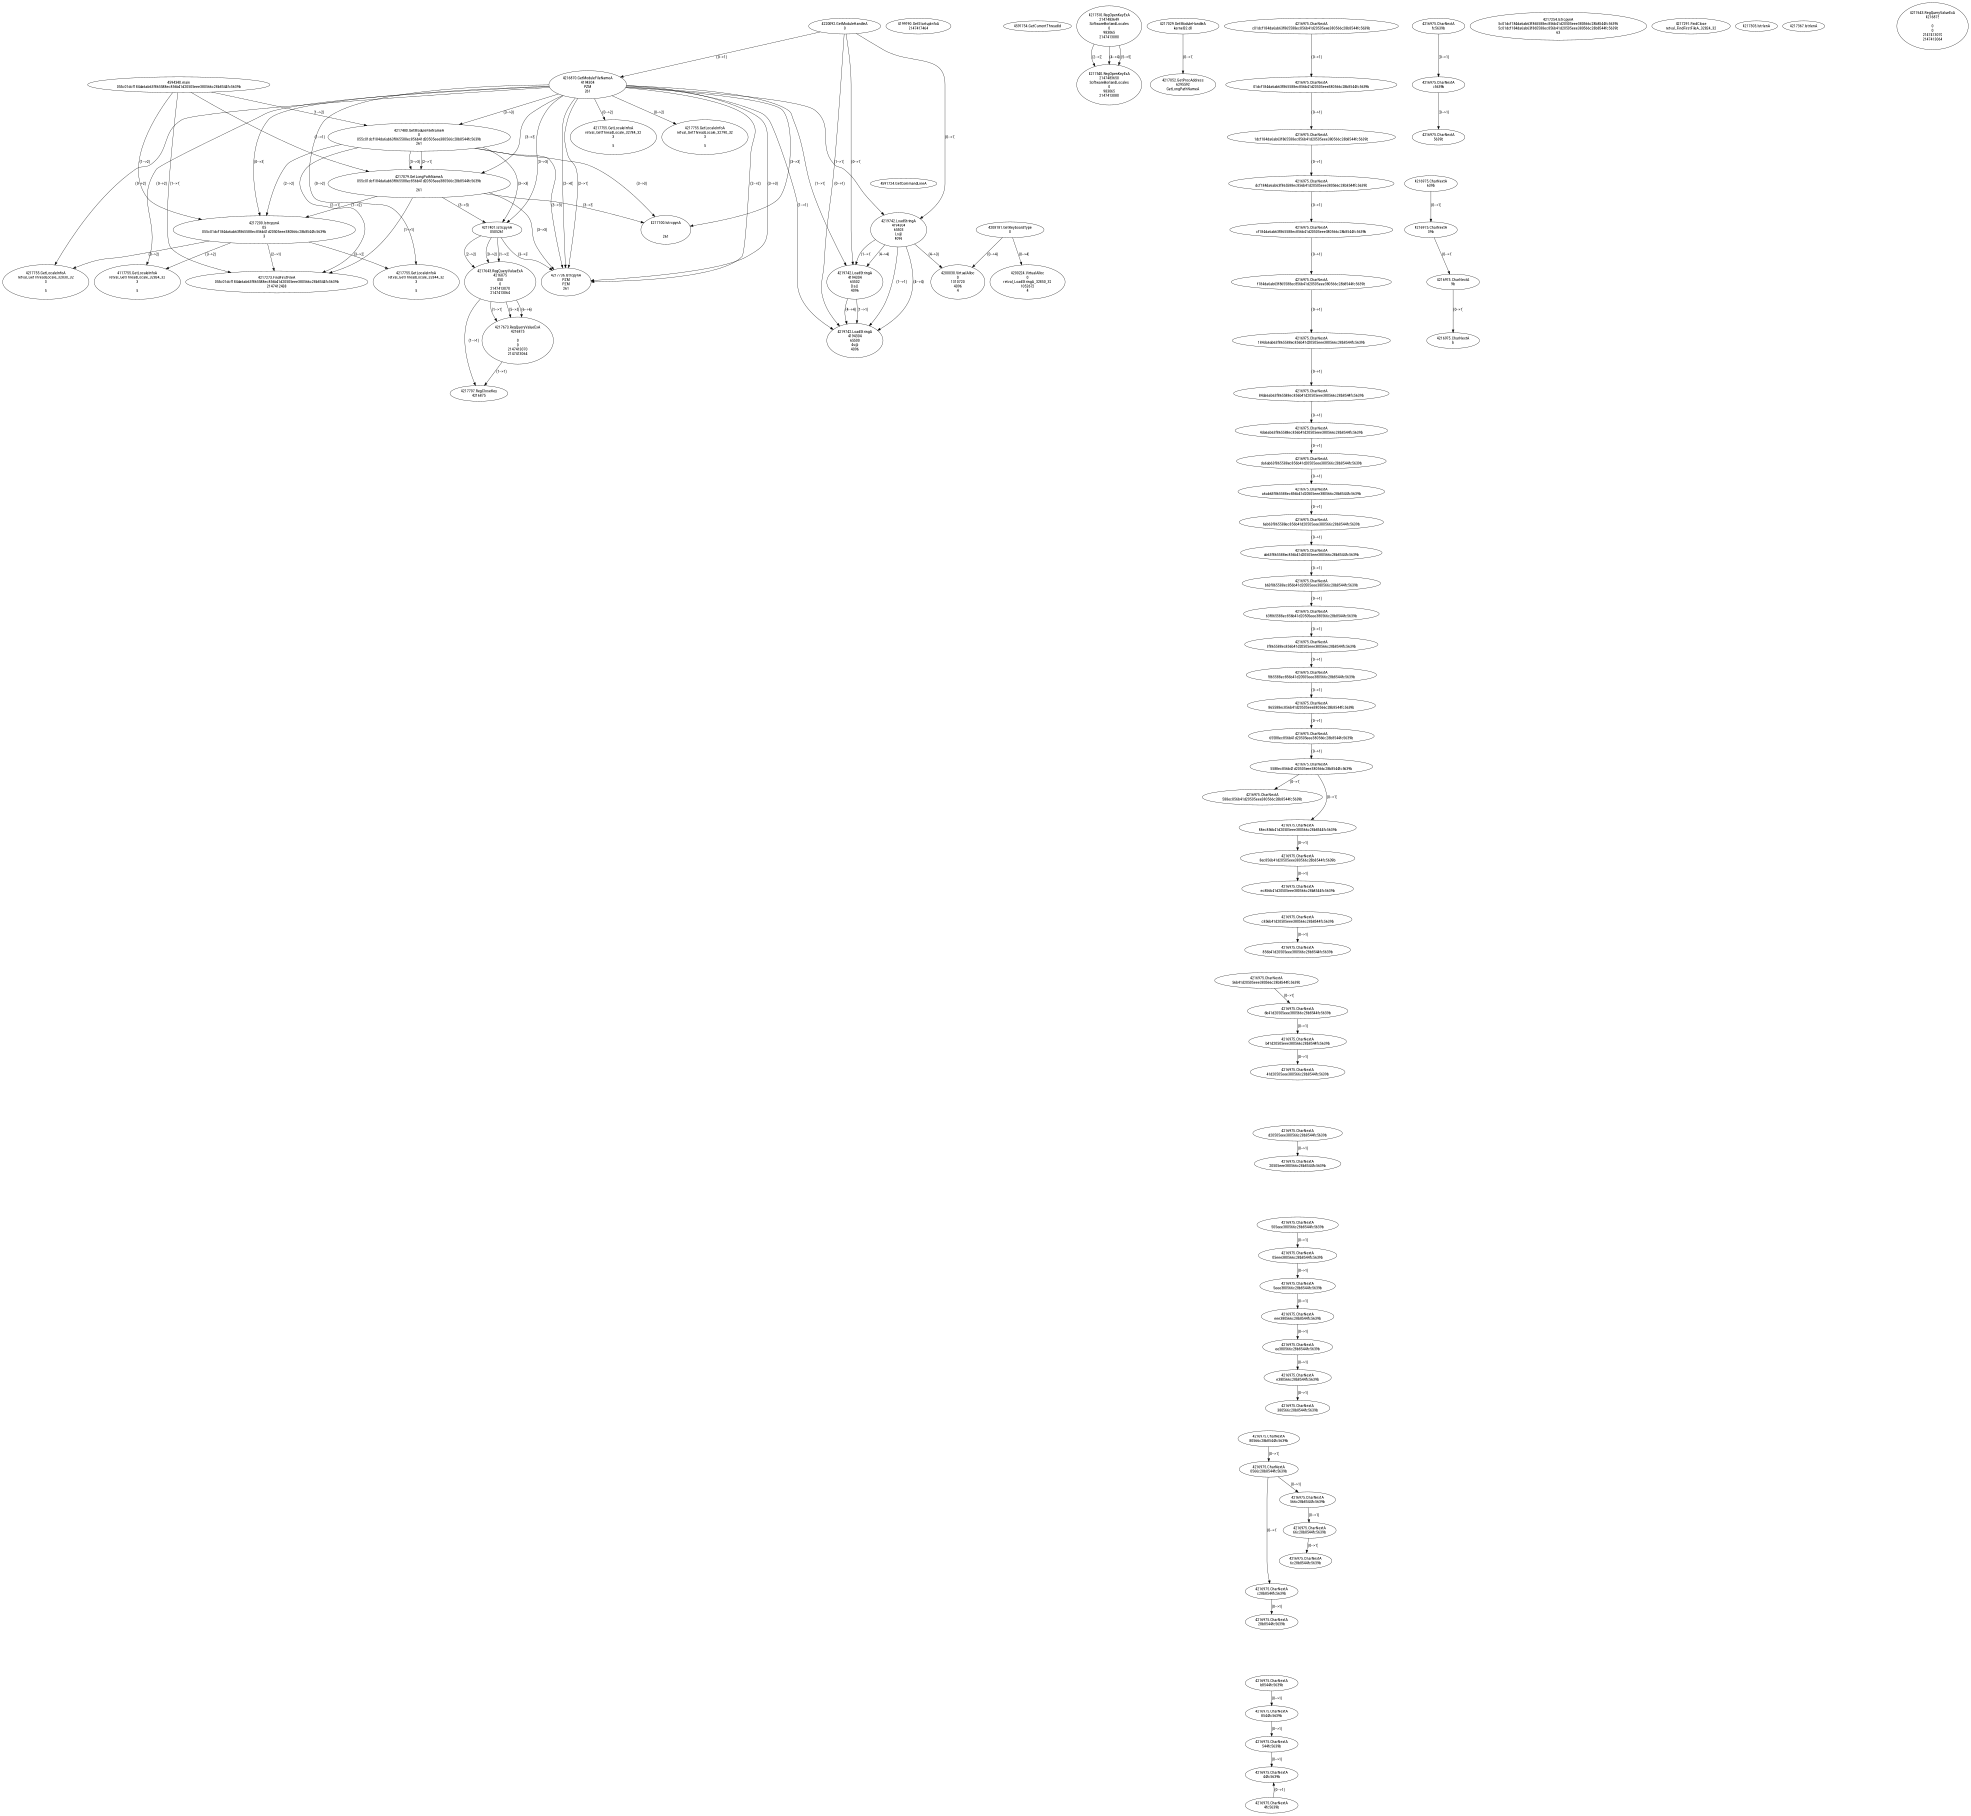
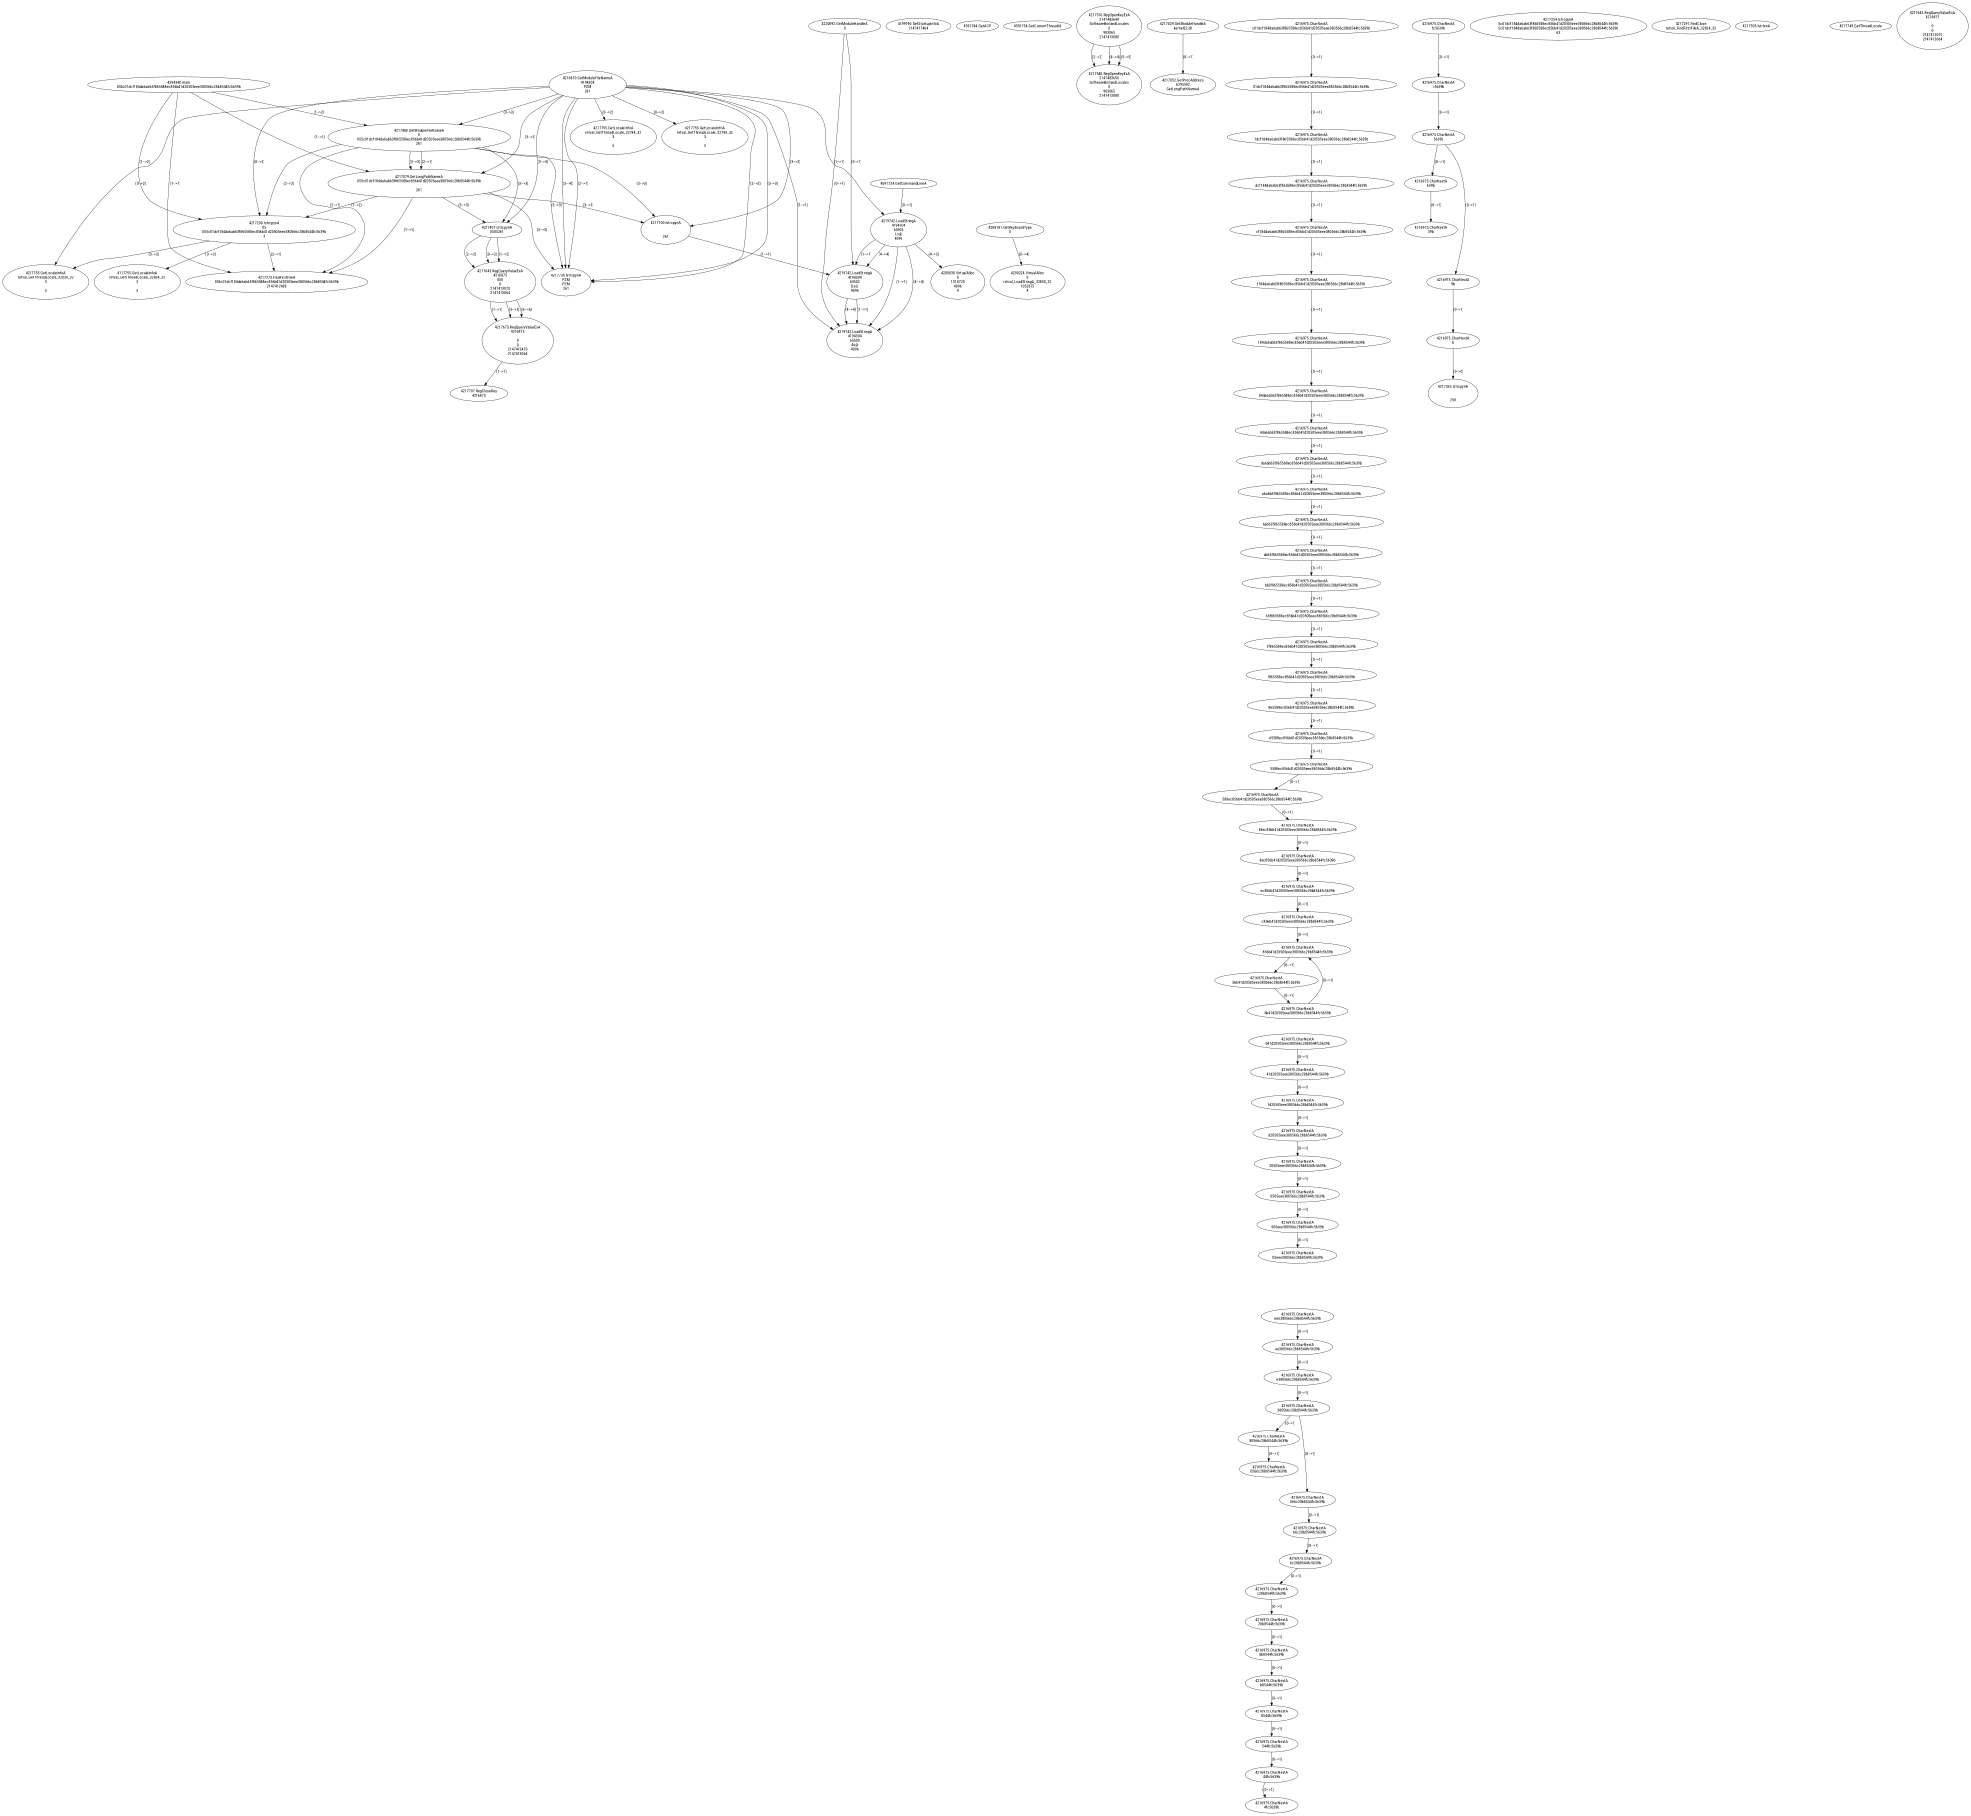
none -> (977, 26)
(1804, 26) -> none
none -> (1861, 26)
(722, 54) -> none
(945, 101) -> (902, 199)
(788, 110) -> (757, 255)
(273, 111) -> none
none -> (1435, 159)
(988, 251) -> none
(1441, 254) -> (1465, 206)
(522, 259) -> none
(416, 282) -> none
(465, 339) -> none
(518, 341) -> (518, 341)
none -> (1453, 393)
(1327, 798) -> (1279, 811)
none -> (1298, 903)
none -> (1283, 964)
(1298, 1025) -> (1323, 982)
none -> (1298, 1103)
none -> (1298, 1194)
(1298, 1286) -> none
none -> (1284, 1422)
(1287, 1484) -> (1304, 1452)
(1267, 1529) -> (1290, 1575)
none -> (1272, 1653)
(1274, 1791) -> (1263, 1789)
